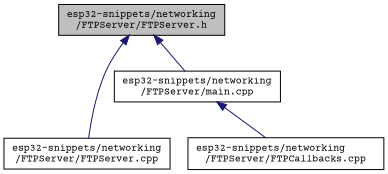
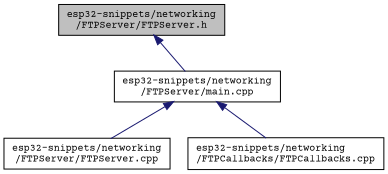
(99, 88) -> (138, 123)
(286, 154) -> (286, 154)
